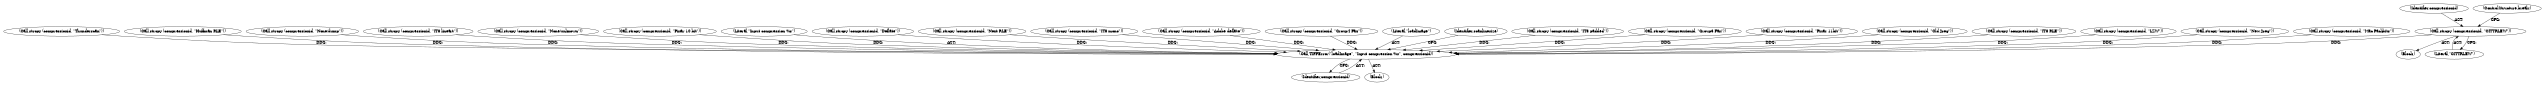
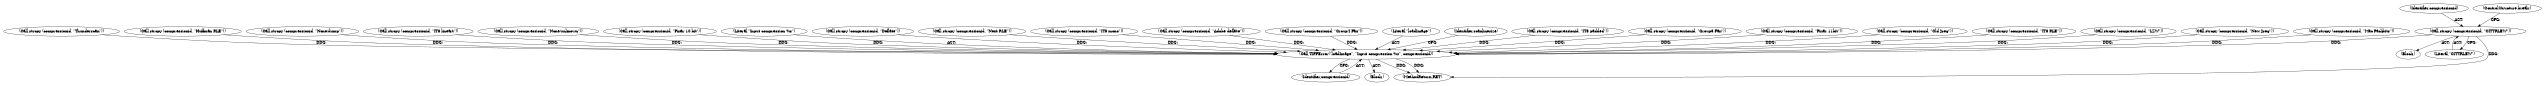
none -> (1422, 77)
